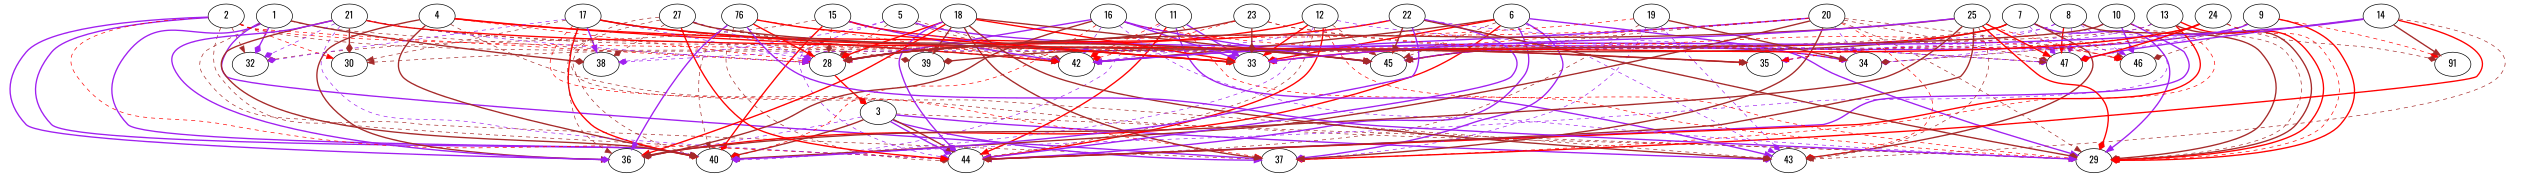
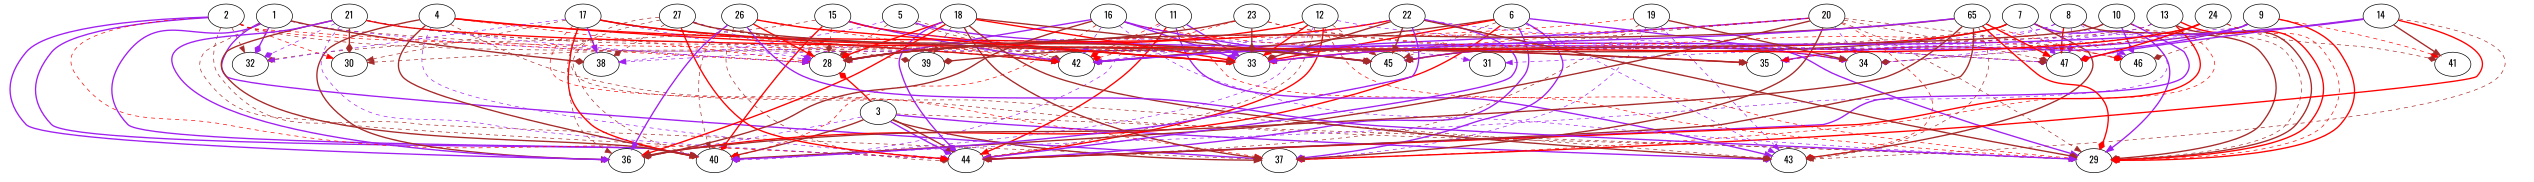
(740, 16) -> (740, 16)
(1972, 16) -> (1972, 16)
(493, 29) -> (493, 29)
none -> (1362, 30)
(944, 37) -> (944, 37)
(909, 40) -> (909, 40)
(1455, 40) -> (1455, 40)
(2075, 40) -> (2075, 40)
(1653, 49) -> (1653, 49)
(2019, 49) -> (2019, 49)
(1342, 50) -> (1342, 50)
none -> (1487, 64)
(2453, 64) -> (2453, 64)
(810, 87) -> (655, 128)
(847, 87) -> (853, 84)
(1720, 88) -> (1720, 88)
(591, 124) -> (591, 124)
(801, 139) -> (801, 139)
(1072, 151) -> (1072, 151)
